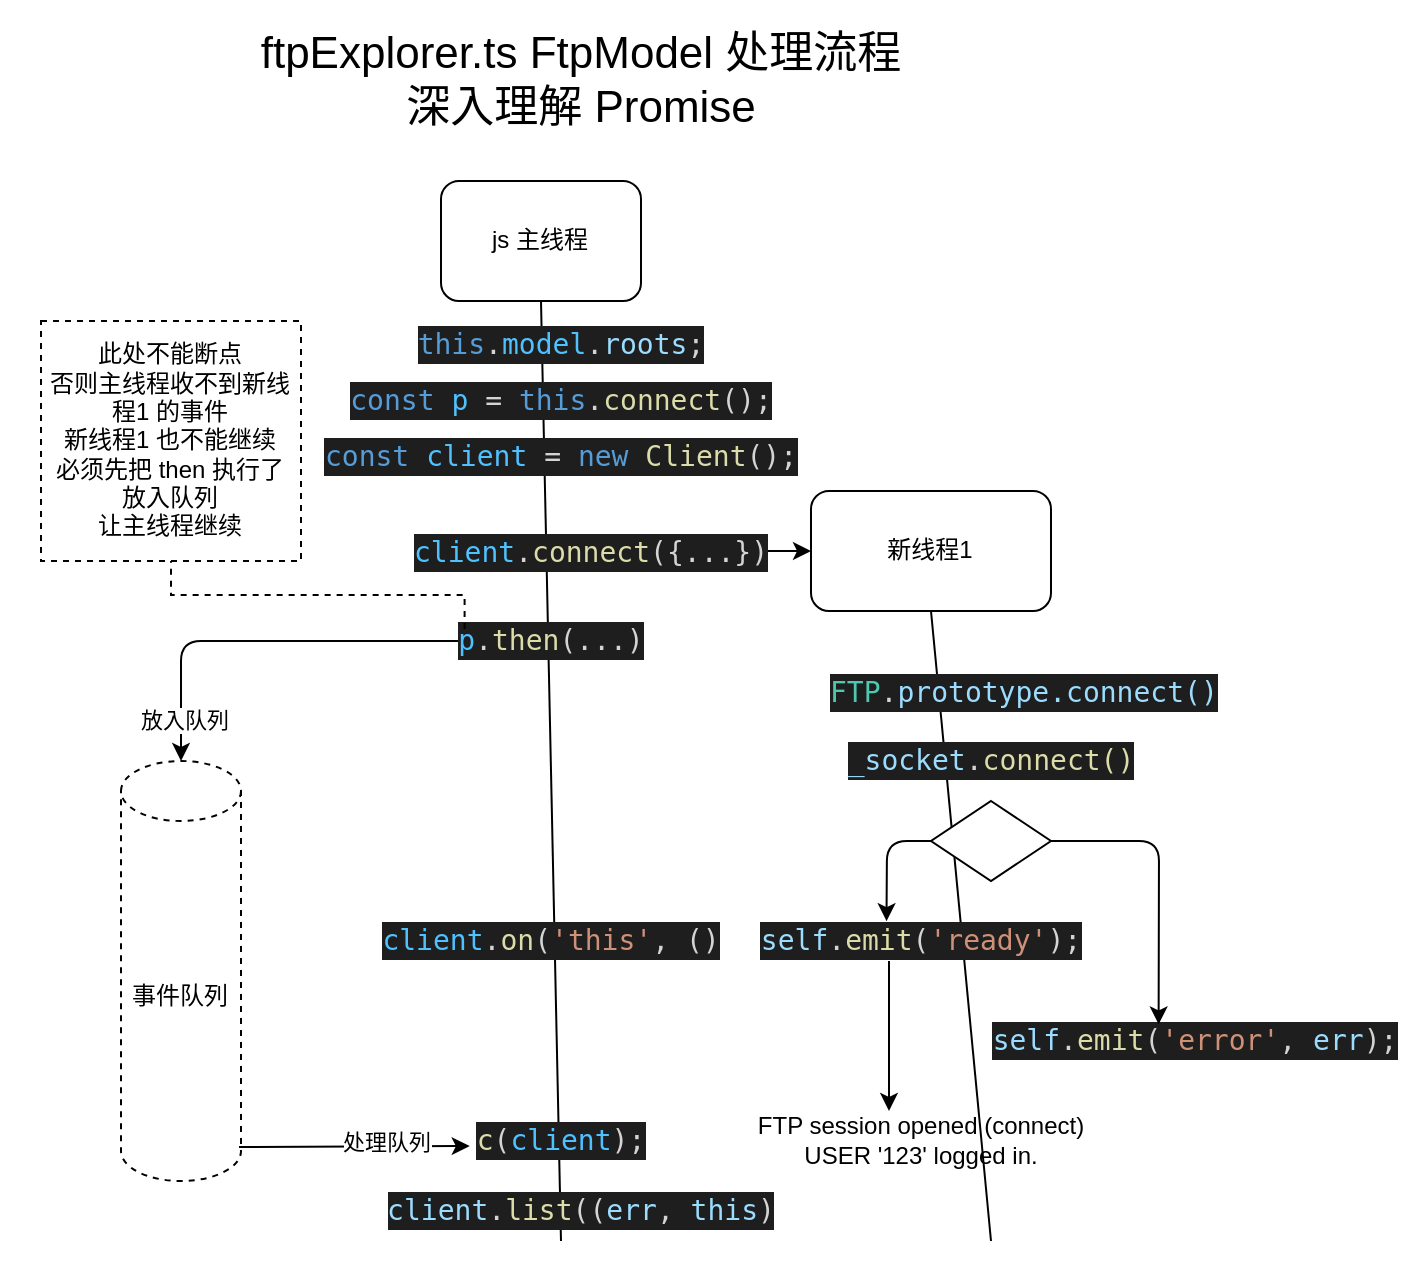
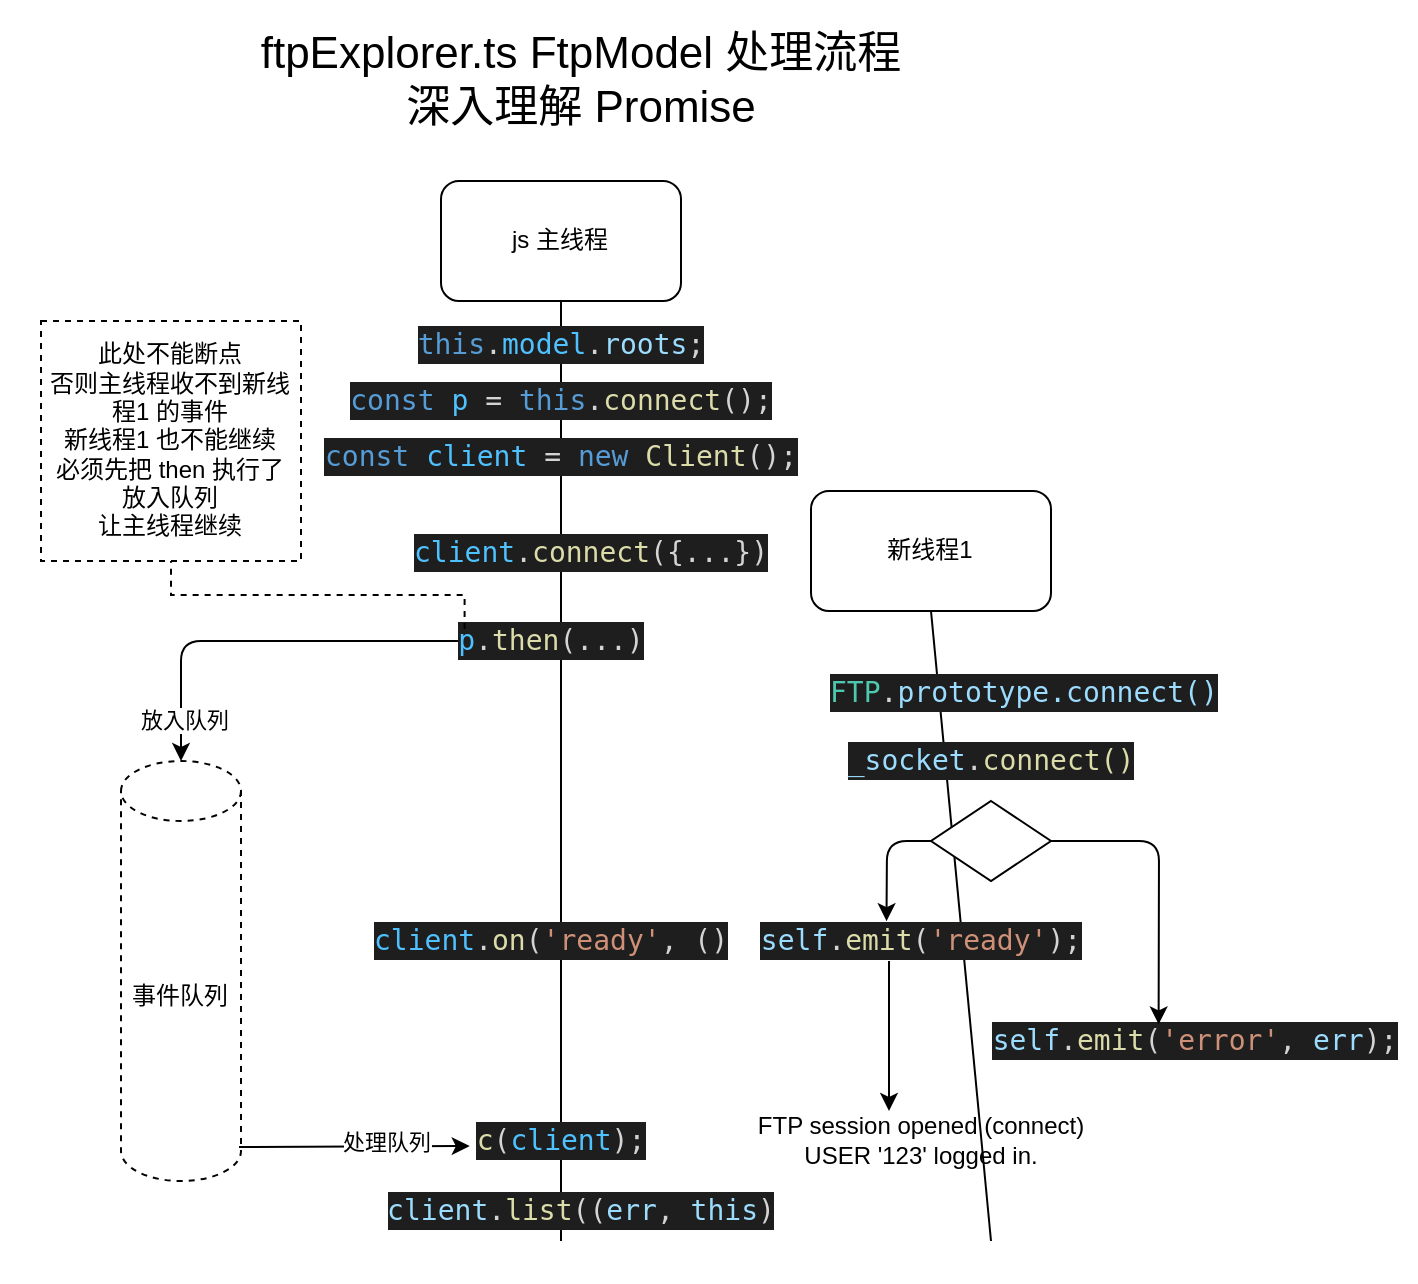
(541, 241) -> (561, 241)
(782, 551) -> none
(552, 941) -> (552, 941)
